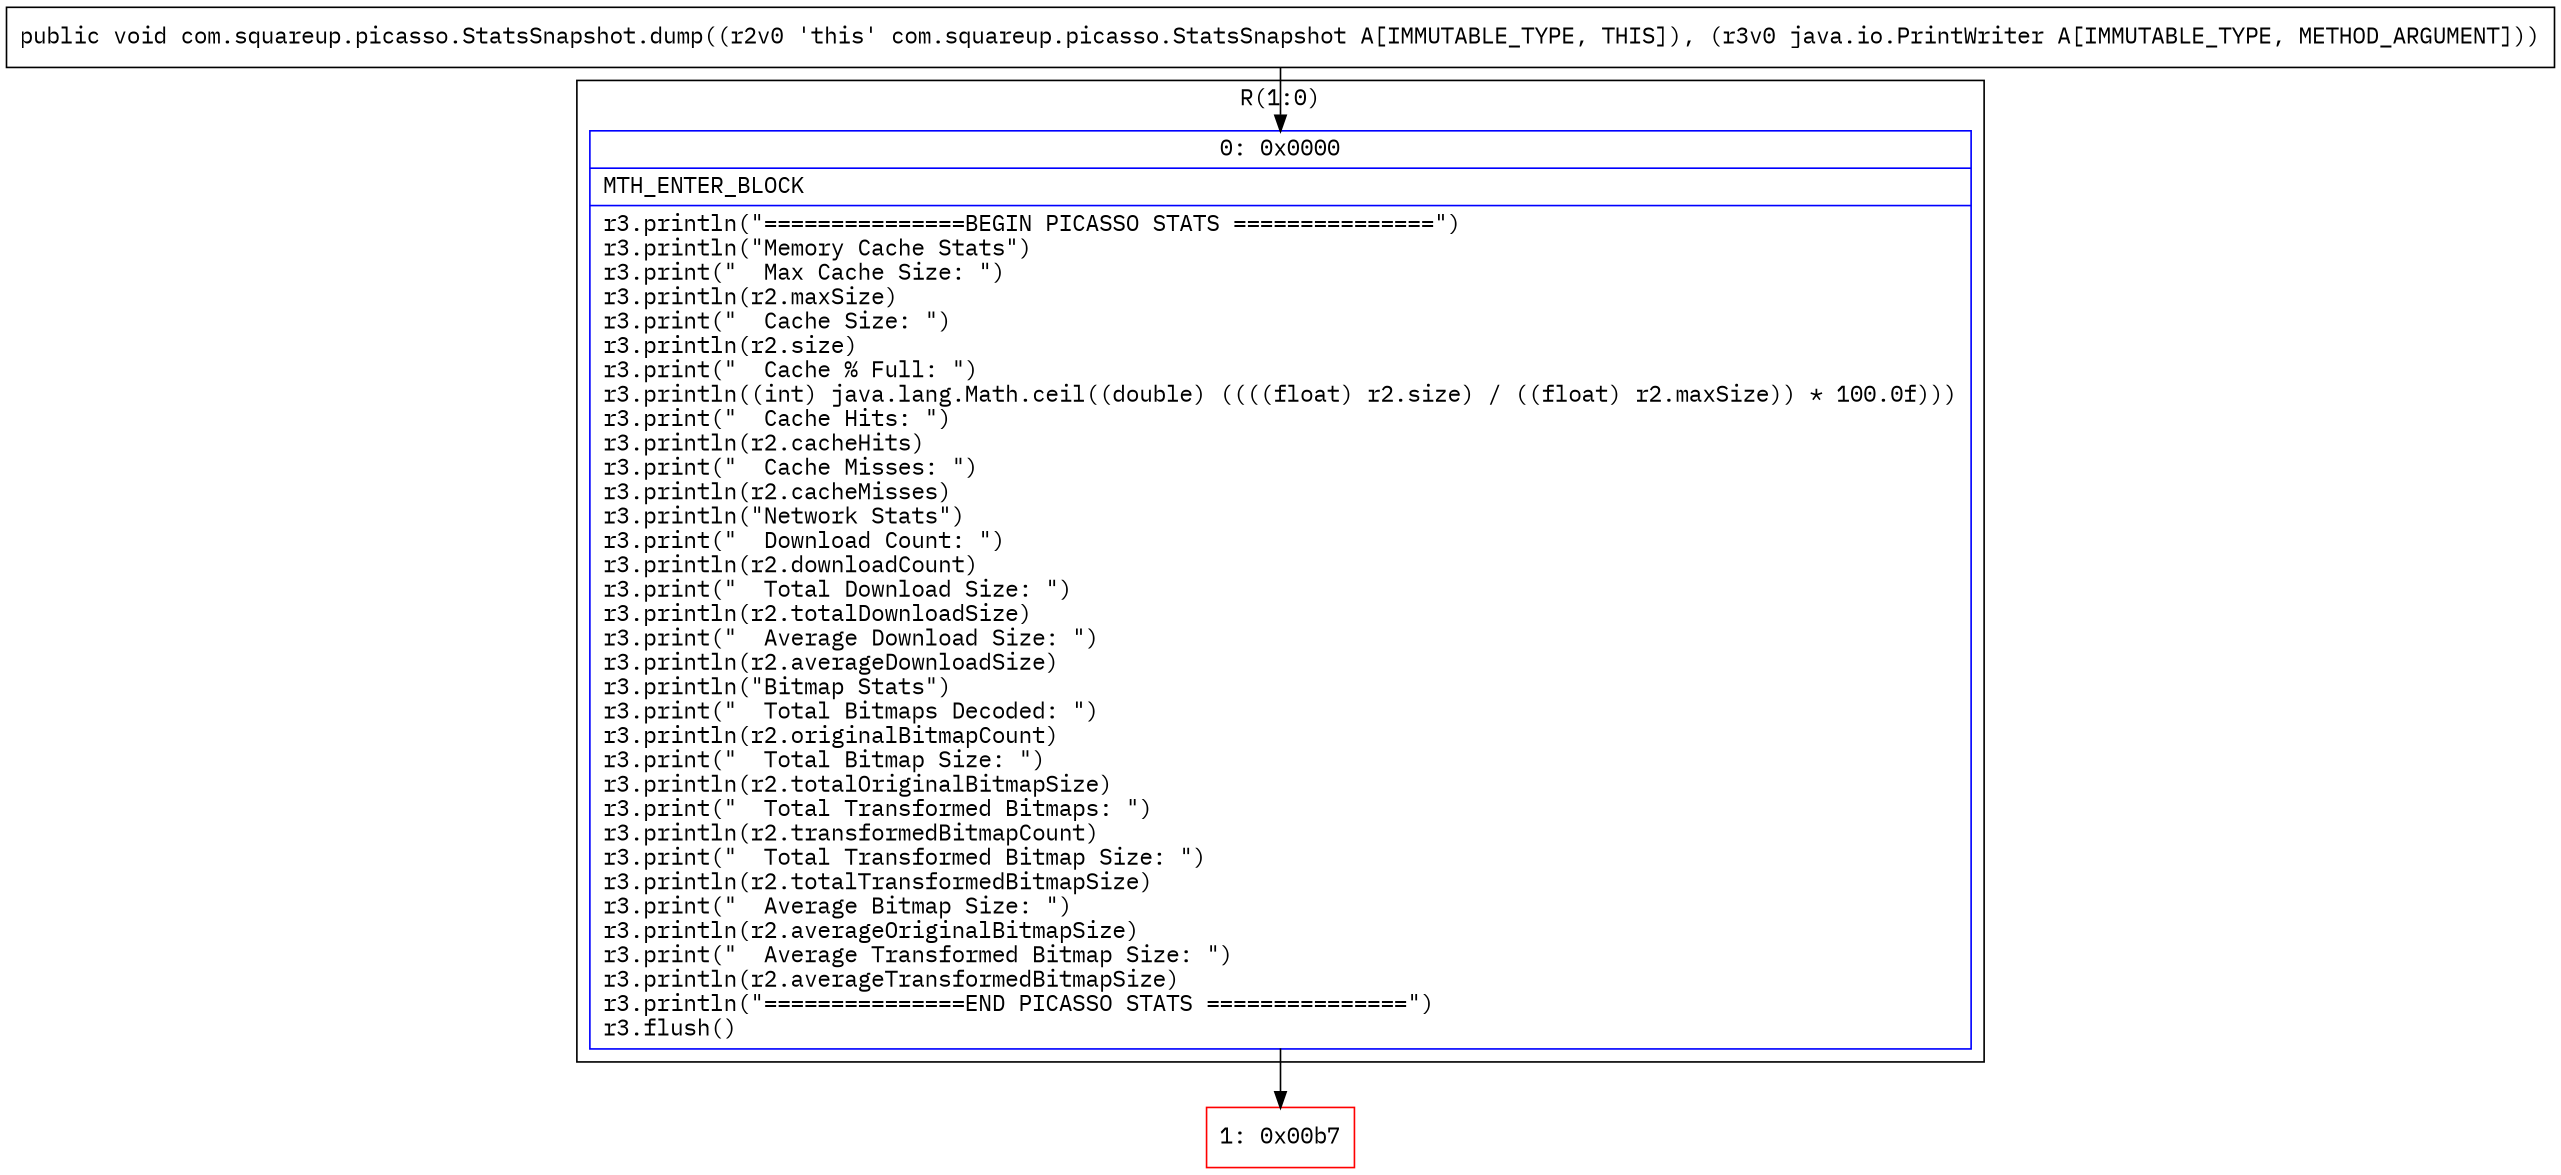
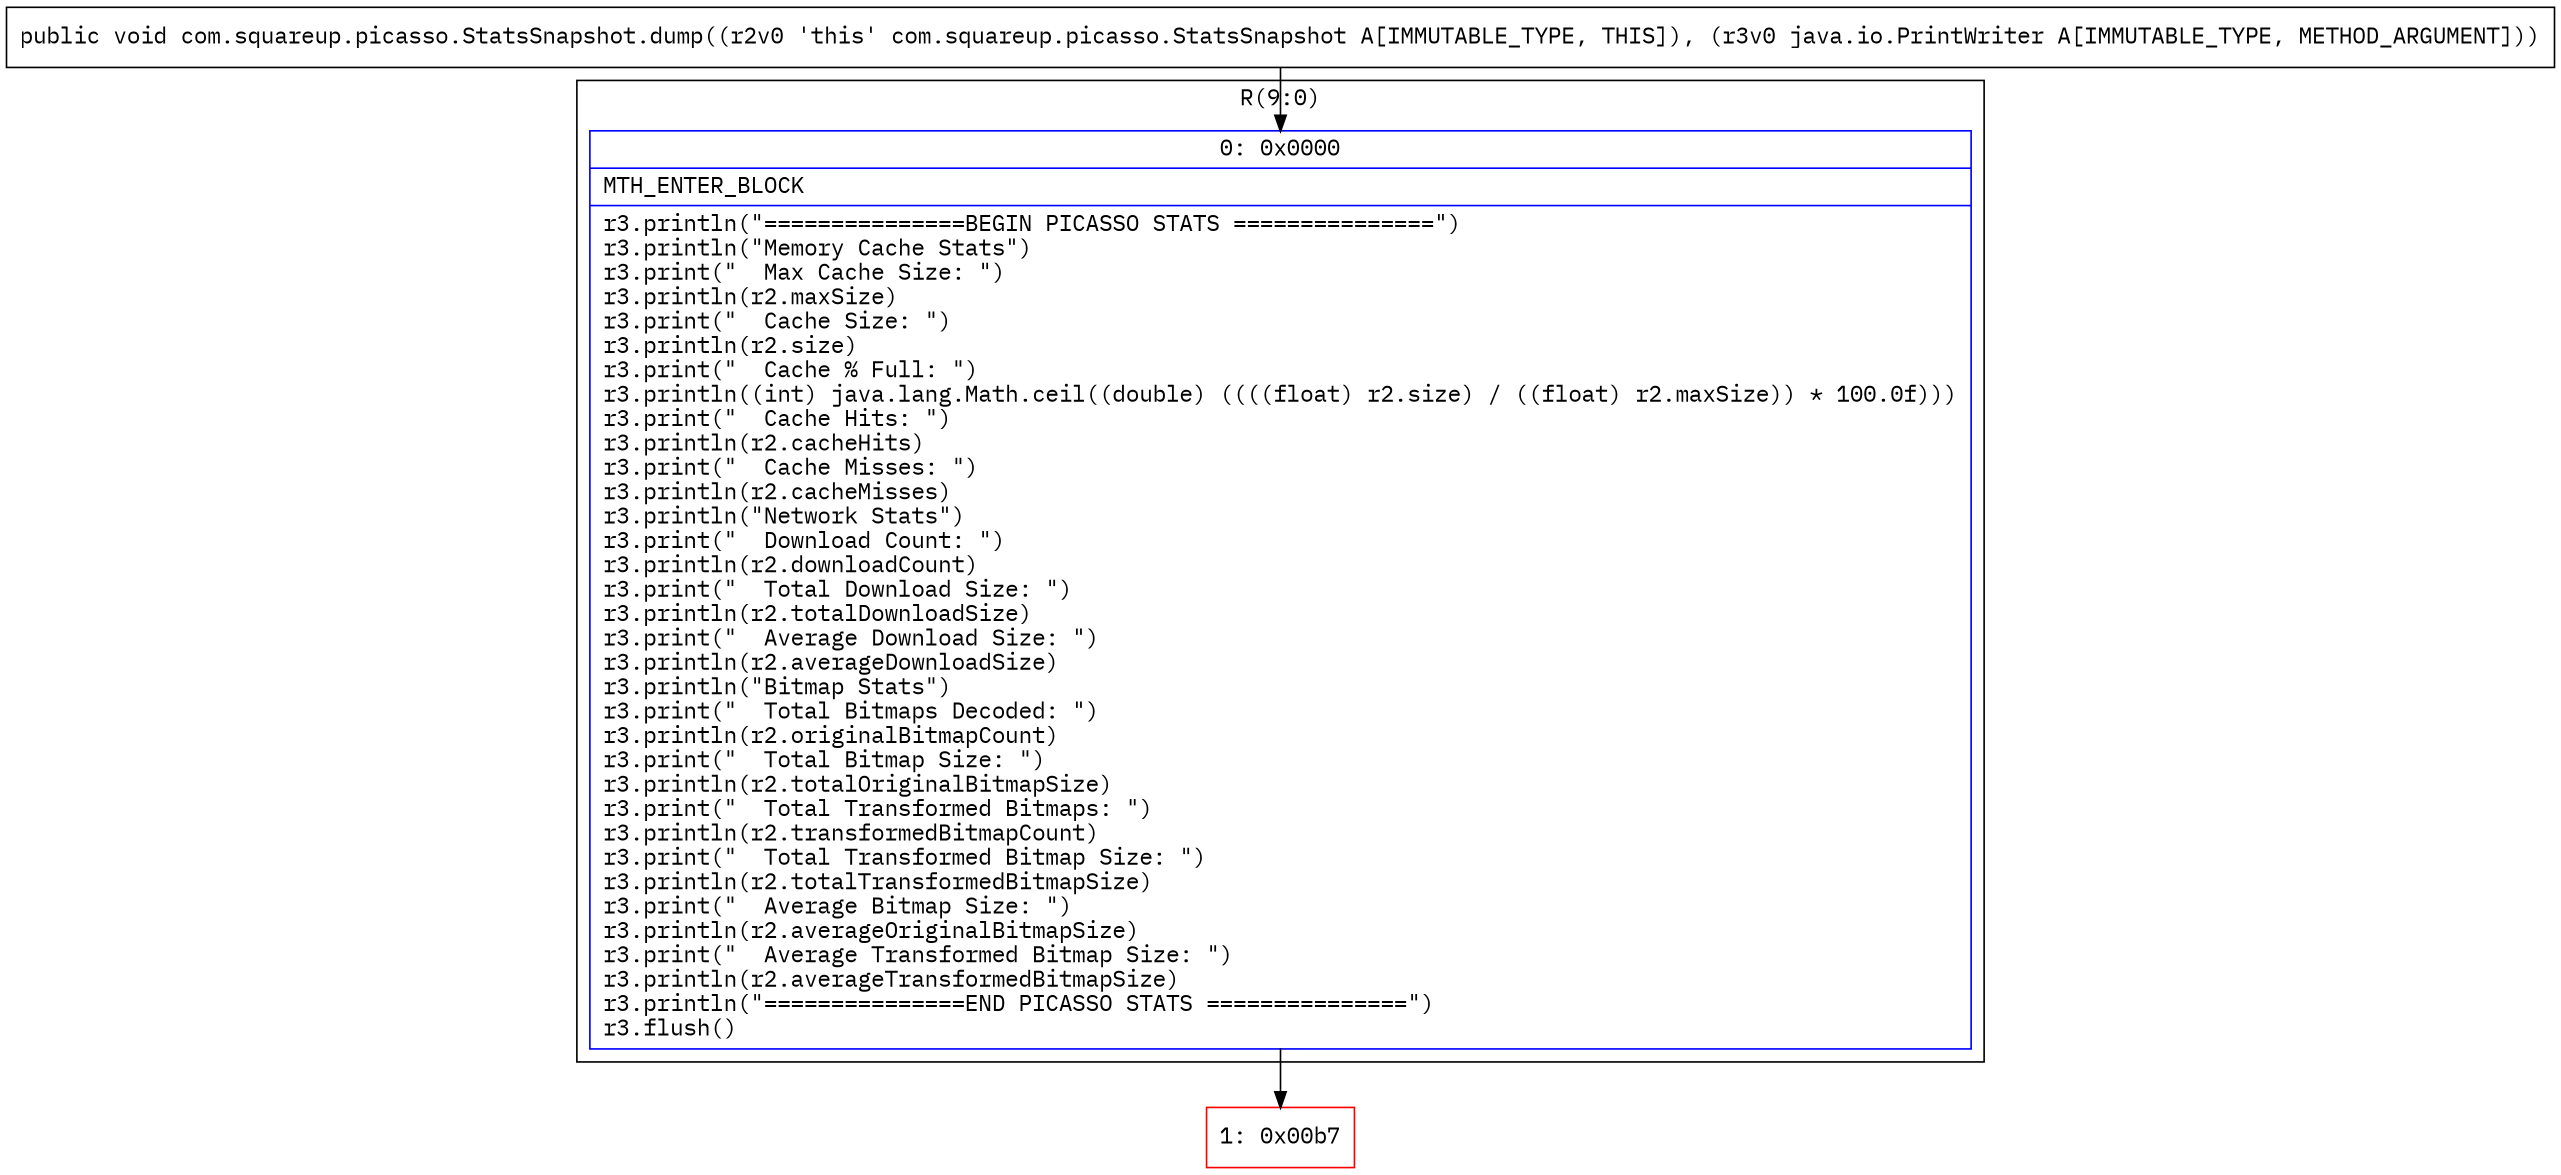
(1280, 99) -> (1280, 99)
